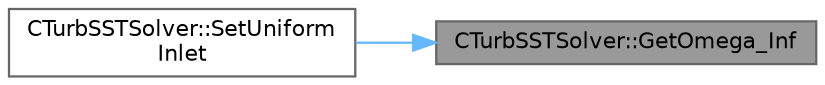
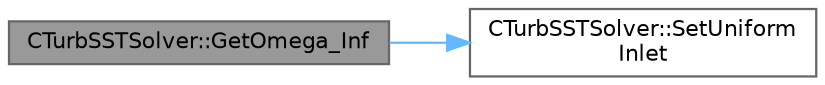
(384, 43) -> (418, 43)
